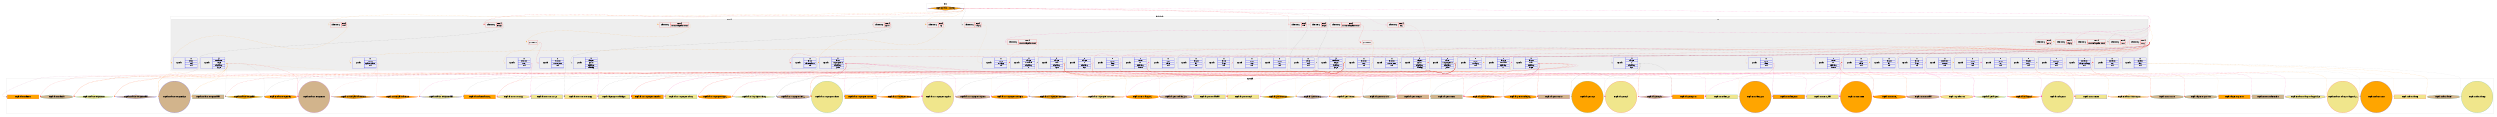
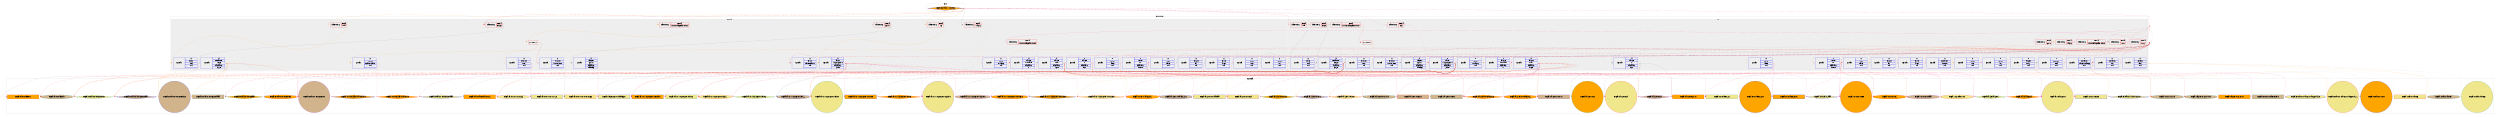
(715, 97) -> (715, 97)
(1822, 97) -> (1822, 97)
(2129, 97) -> (2129, 97)
